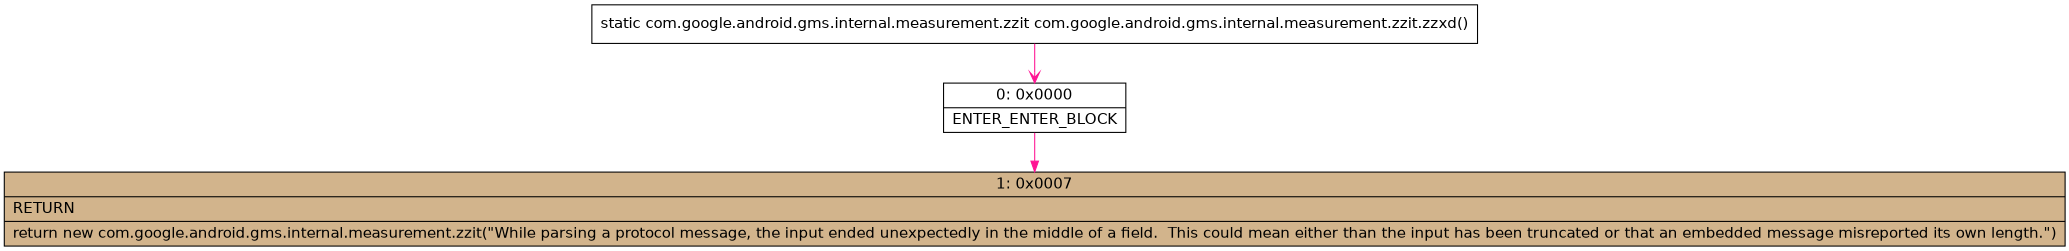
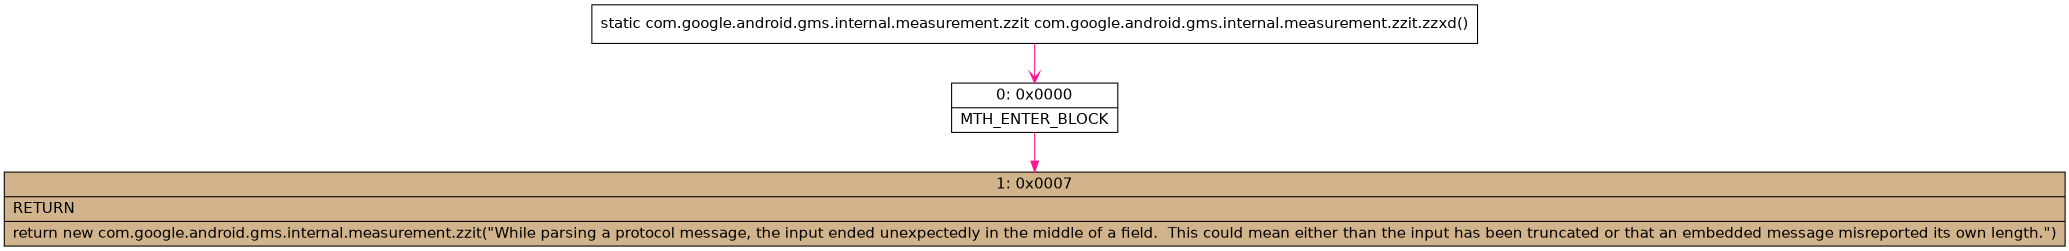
(1035, 120) -> (1035, 120)
